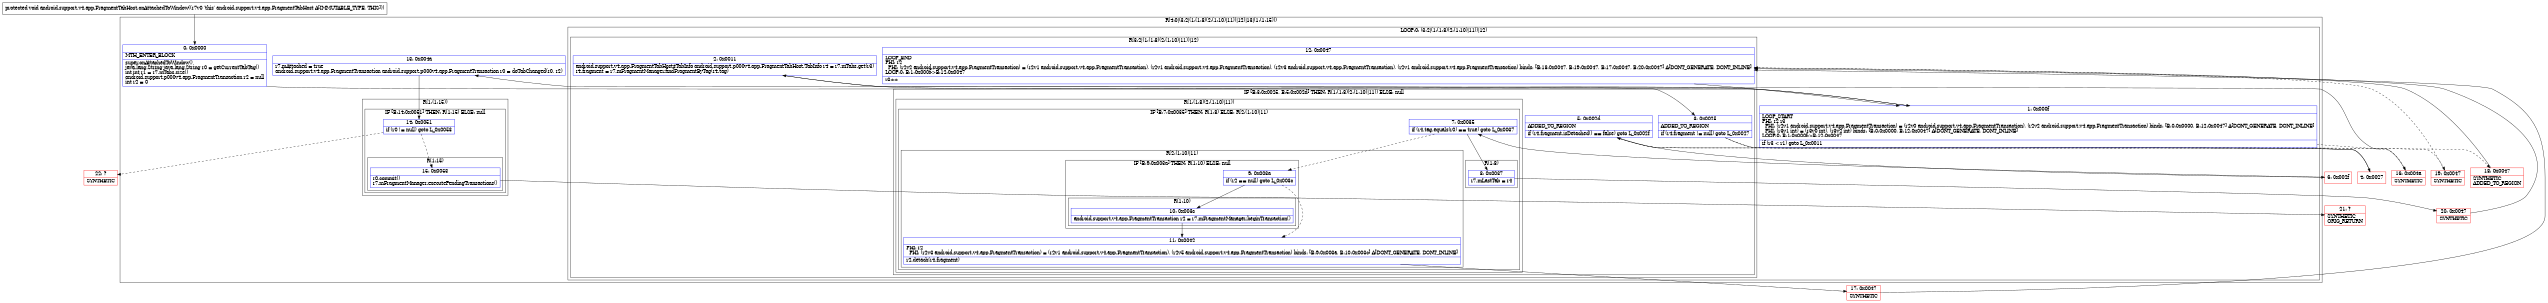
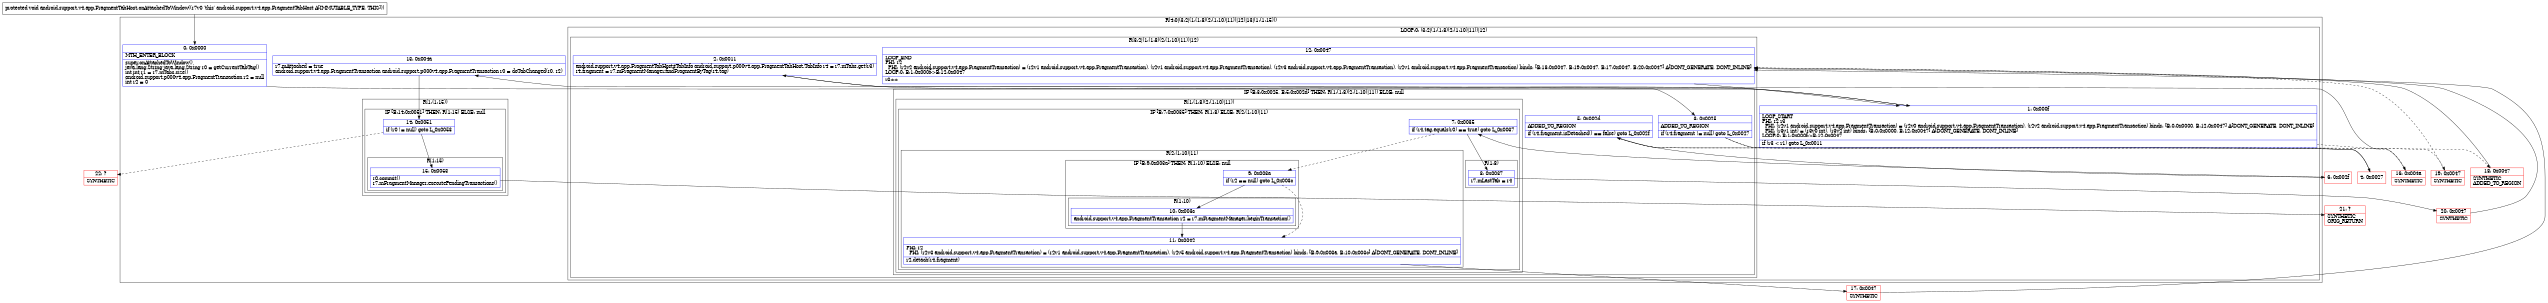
(426, 149) -> (426, 149)
